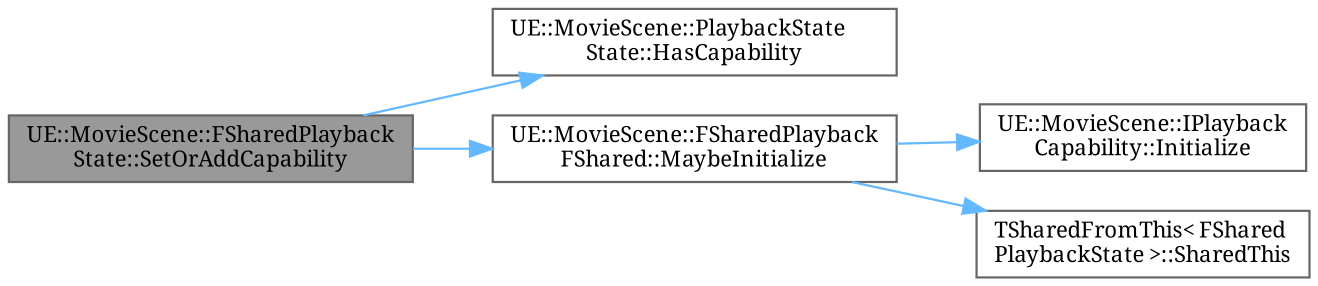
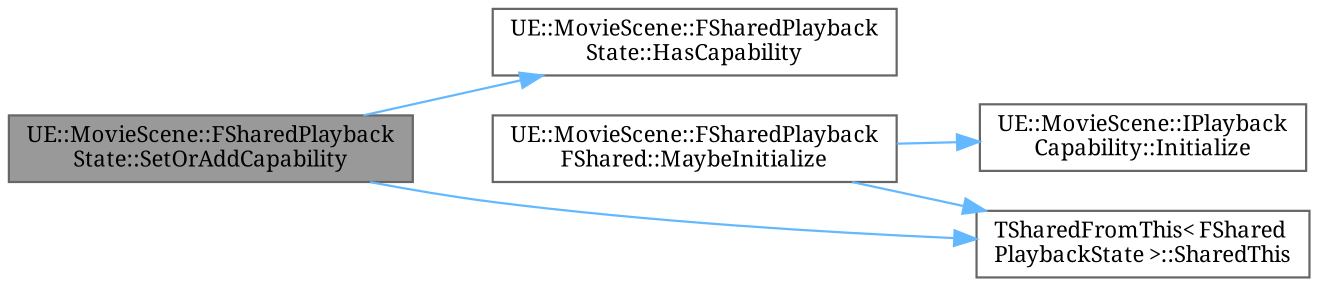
(695, 42) -> (695, 42)
(441, 149) -> (661, 220)
